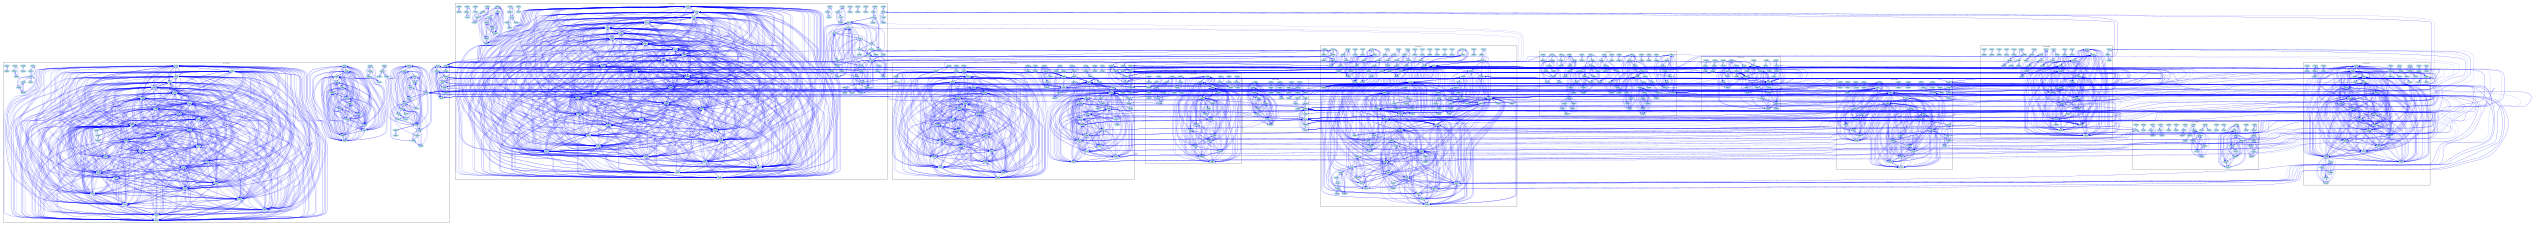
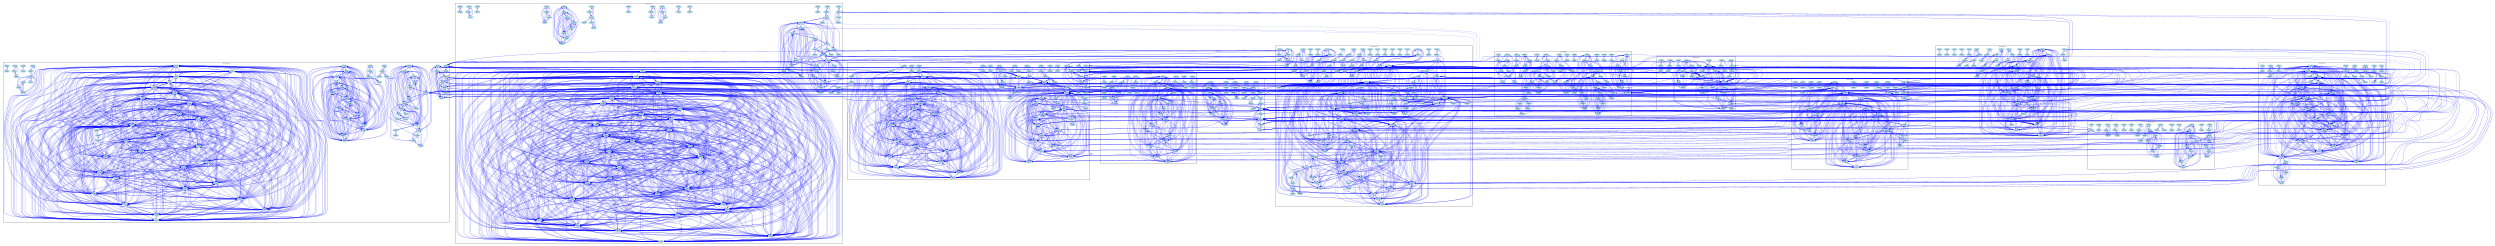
(728, 46) -> (723, 72)
